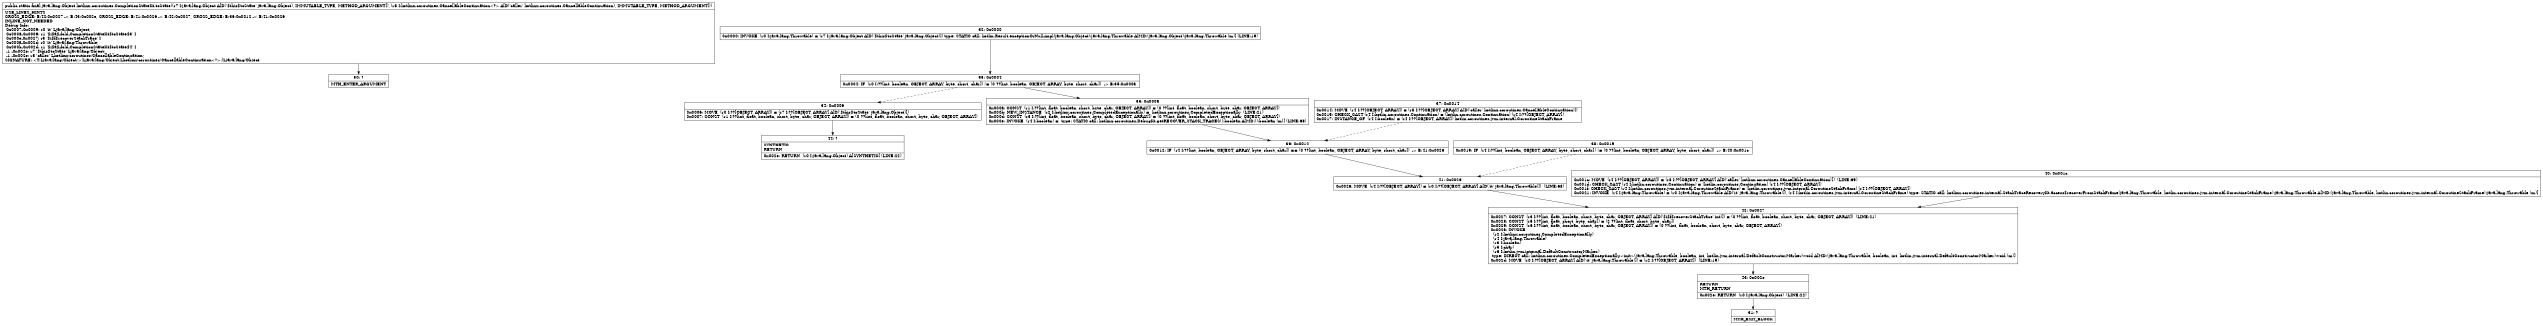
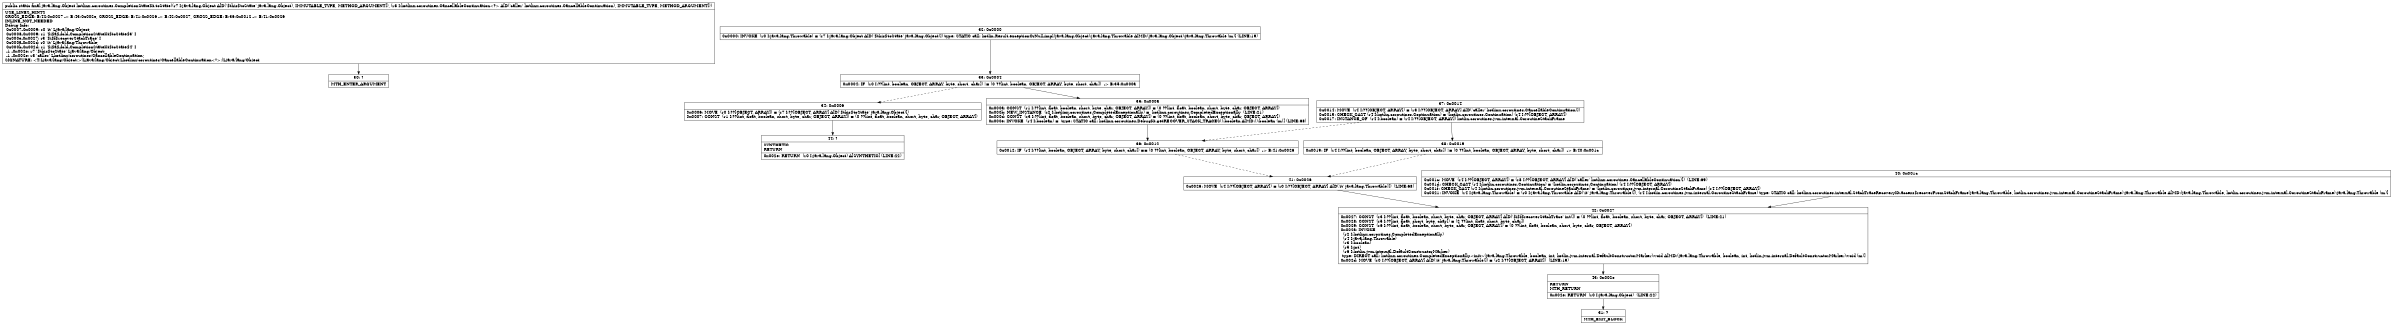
none -> (1452, 130)
(1372, 165) -> (1222, 165)
(1503, 247) -> (1351, 247)
